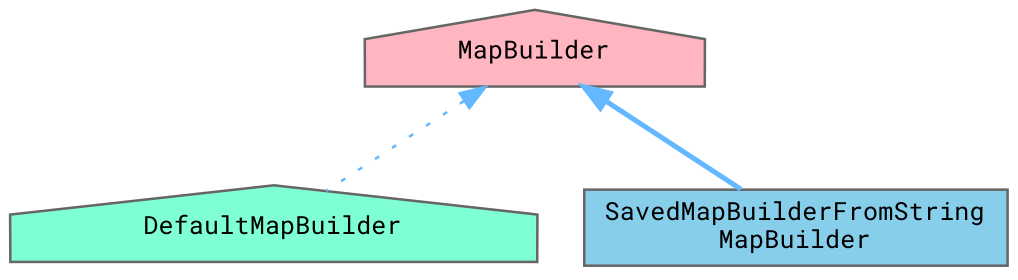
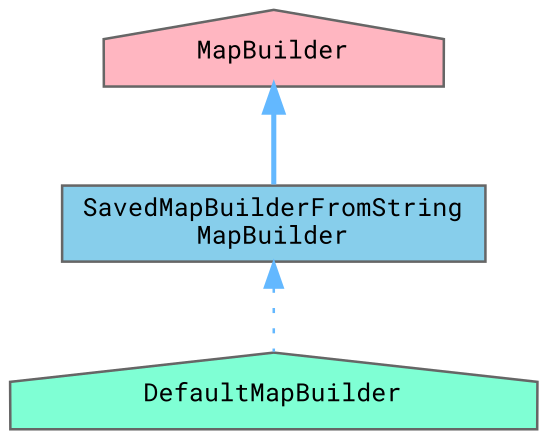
(395, 146) -> (274, 320)
